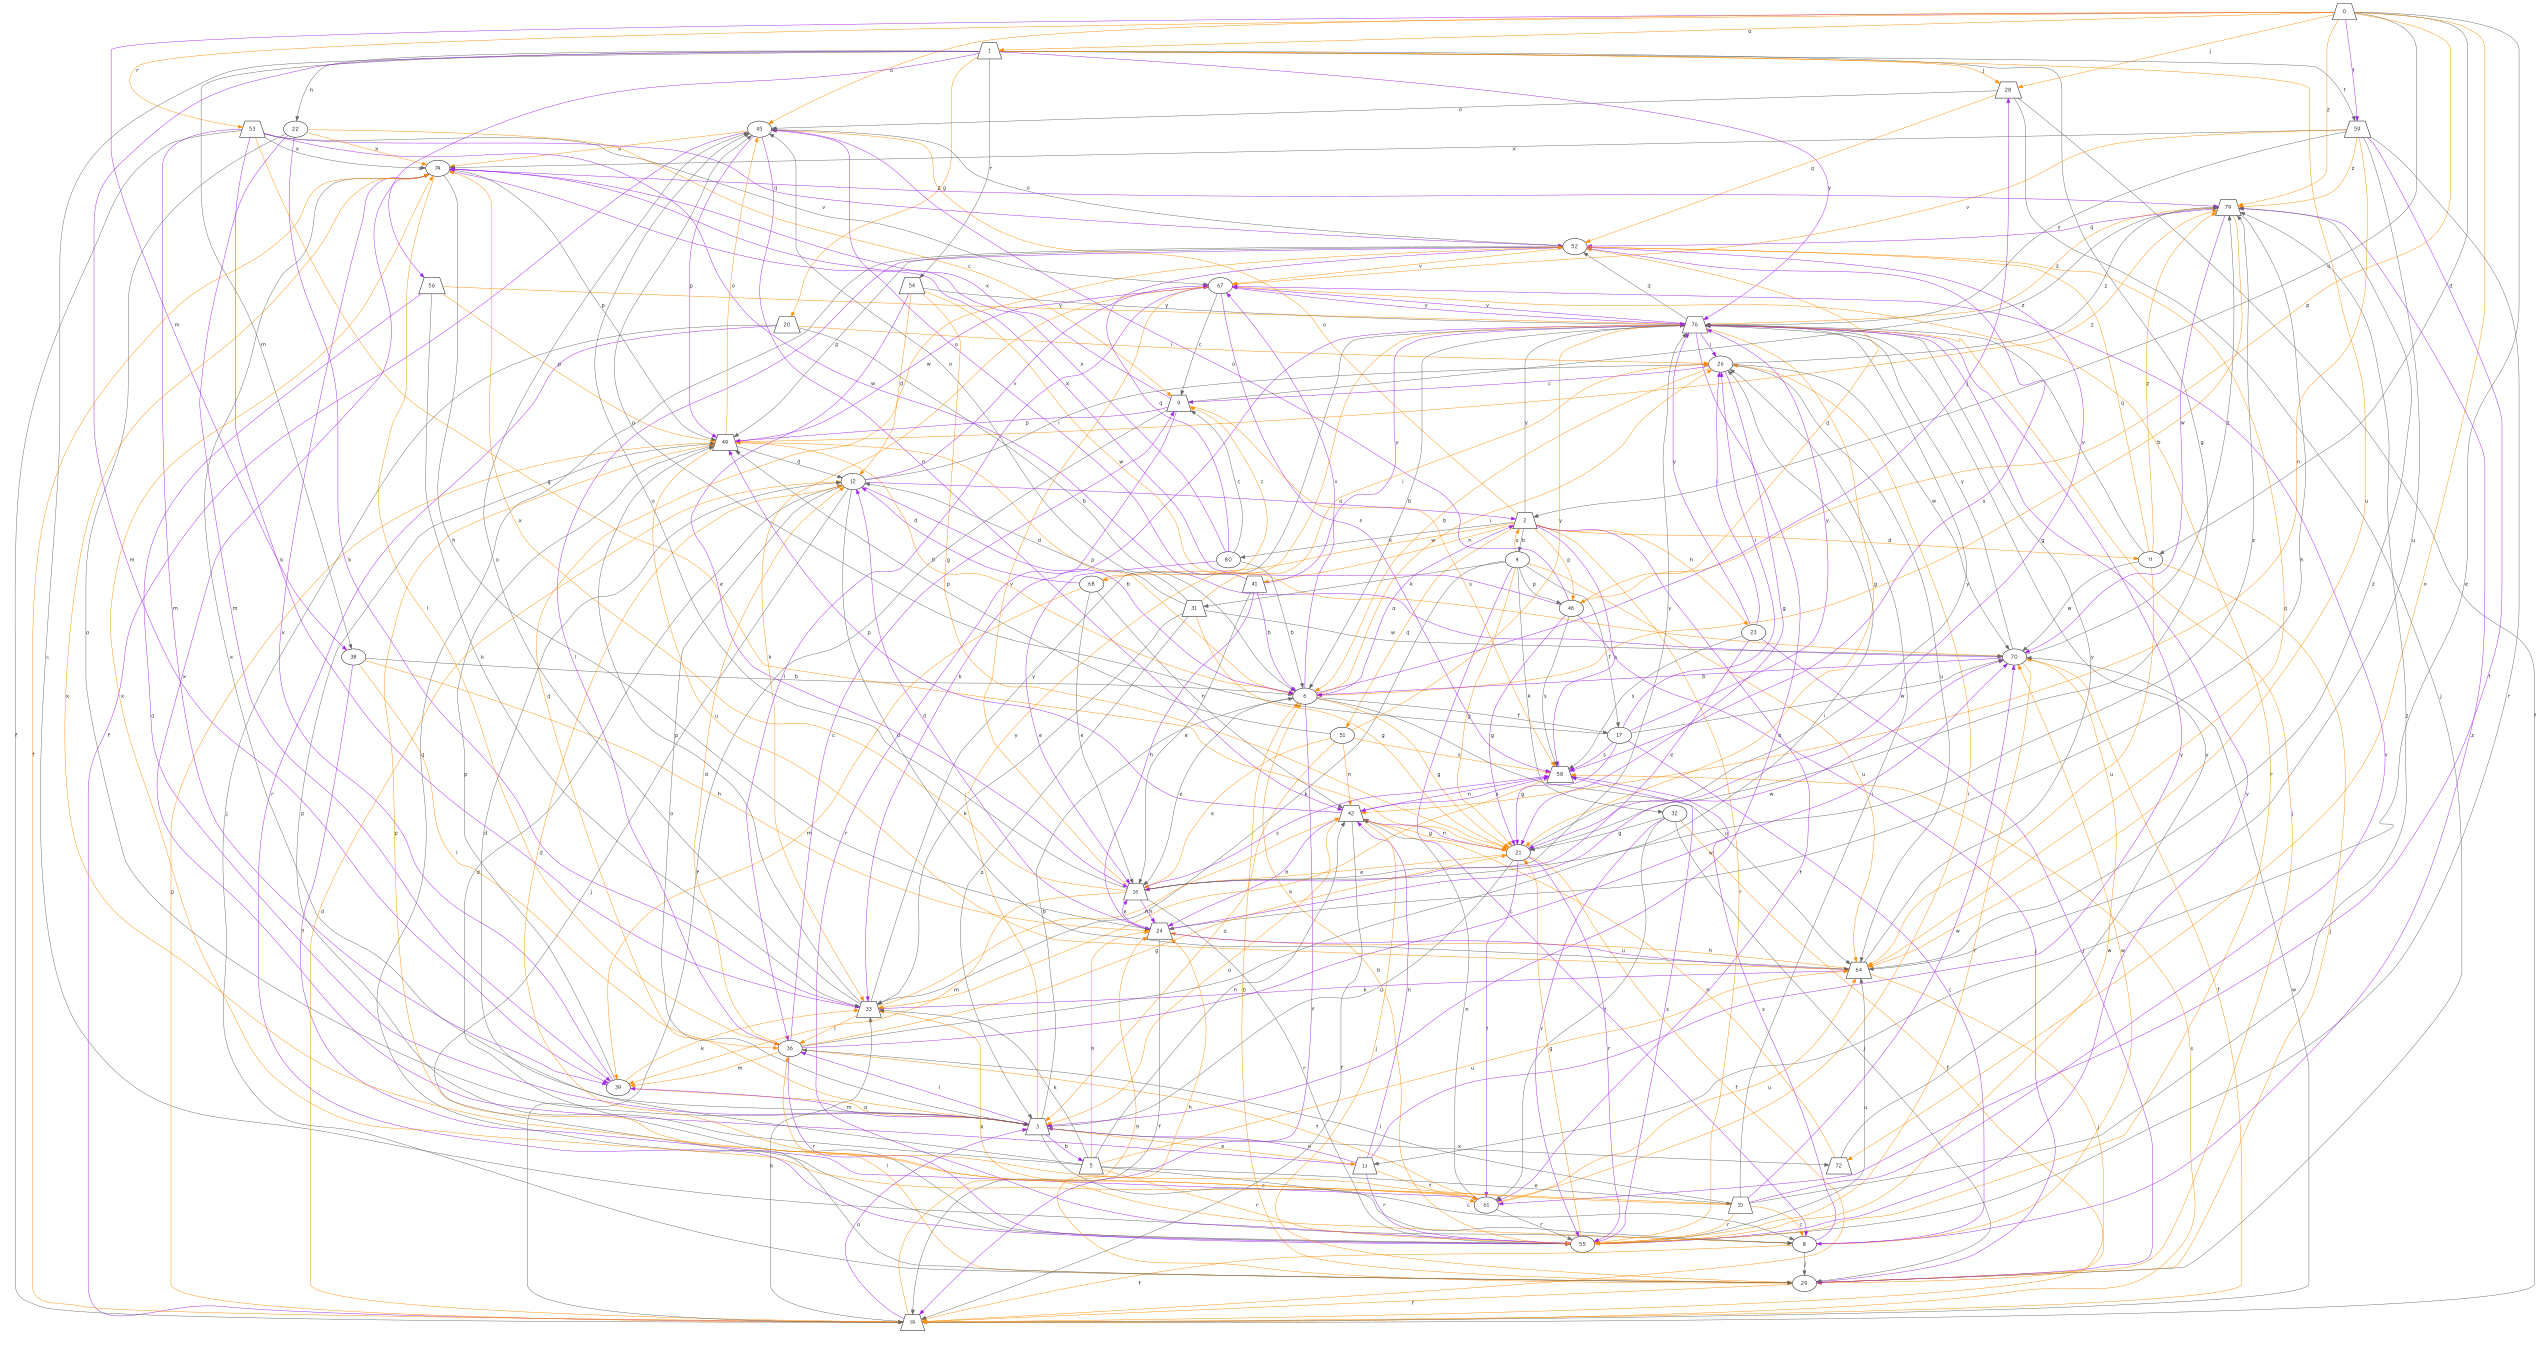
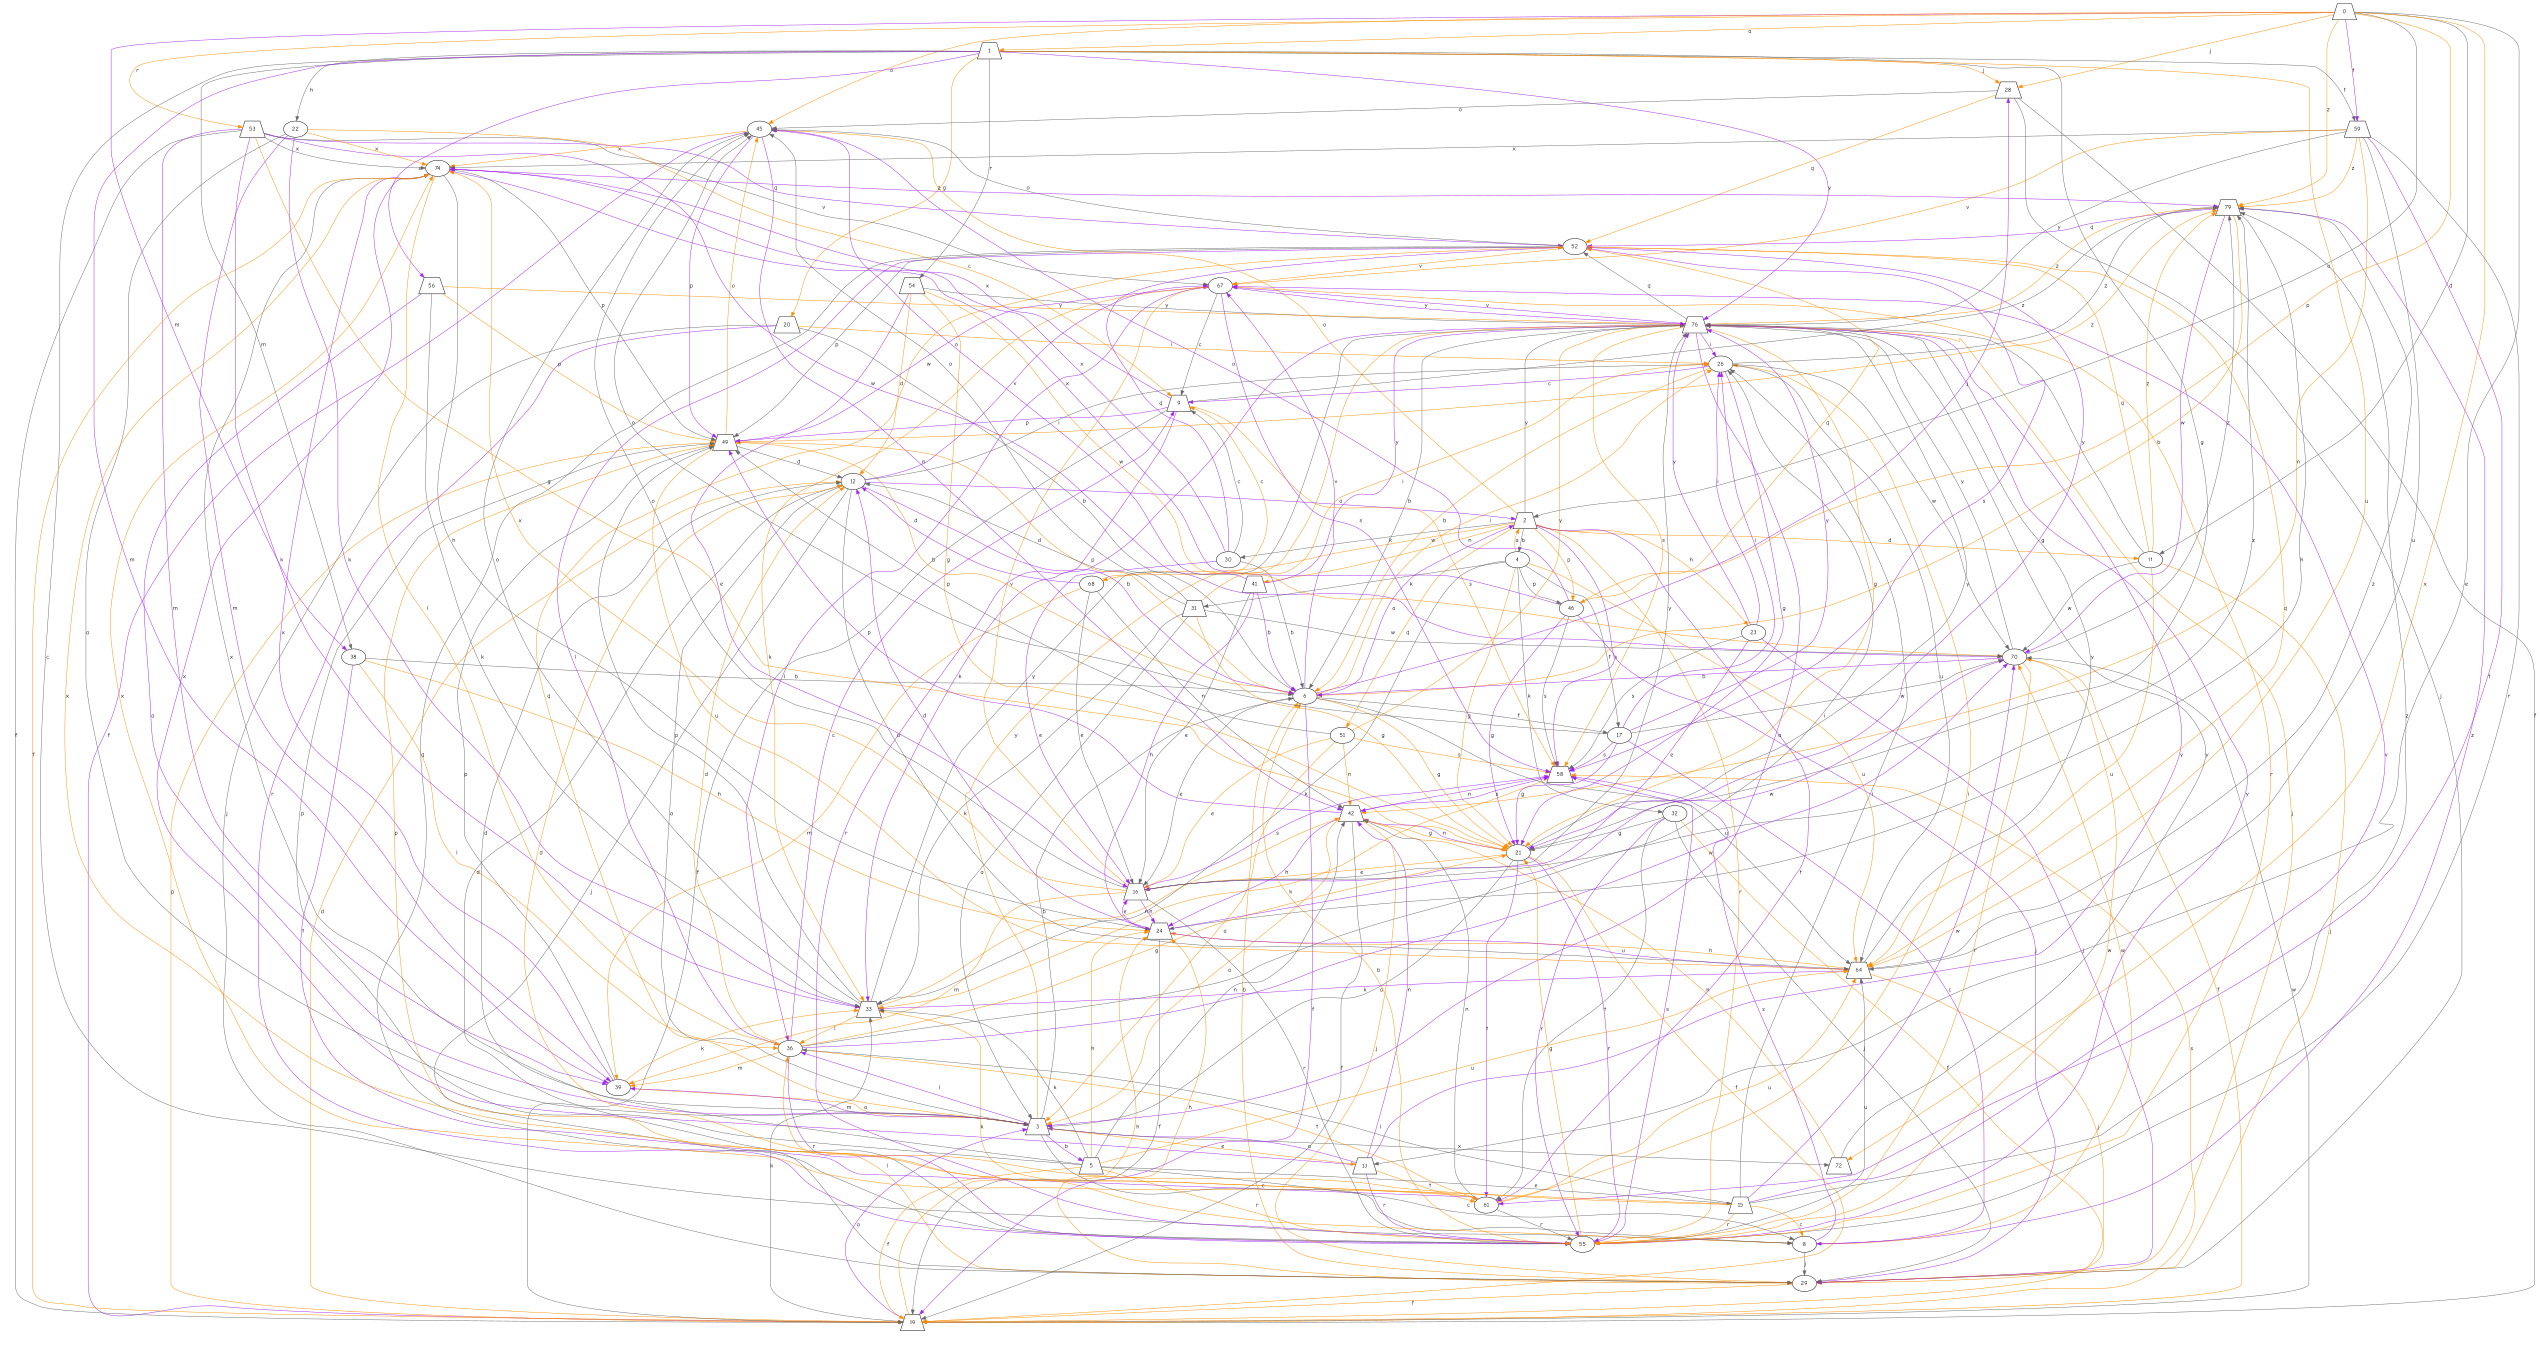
none -> (1649, 516)
(1228, 560) -> (1228, 560)
(1519, 924) -> none
(1356, 1255) -> (932, 1193)
